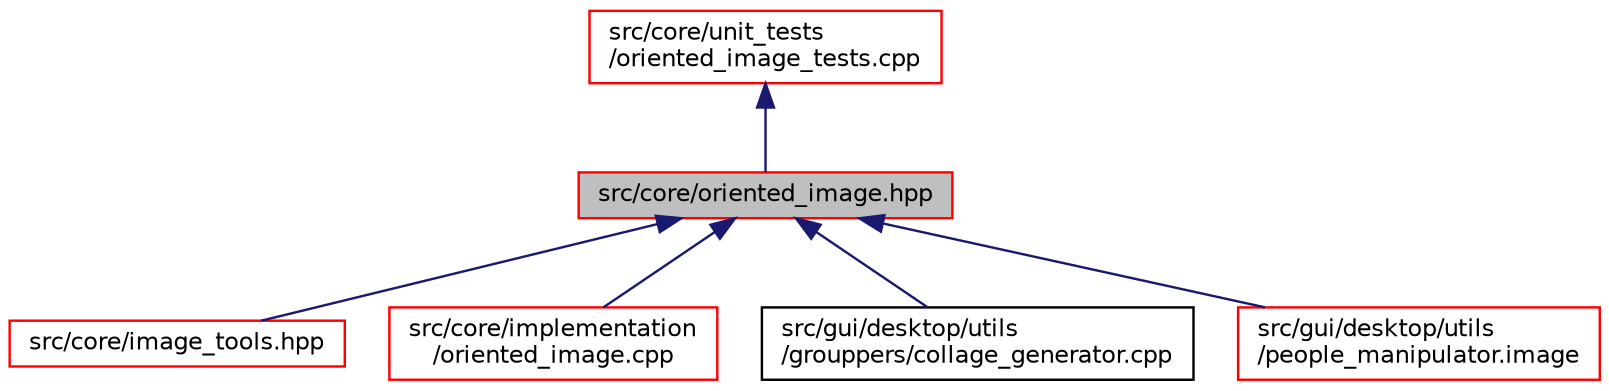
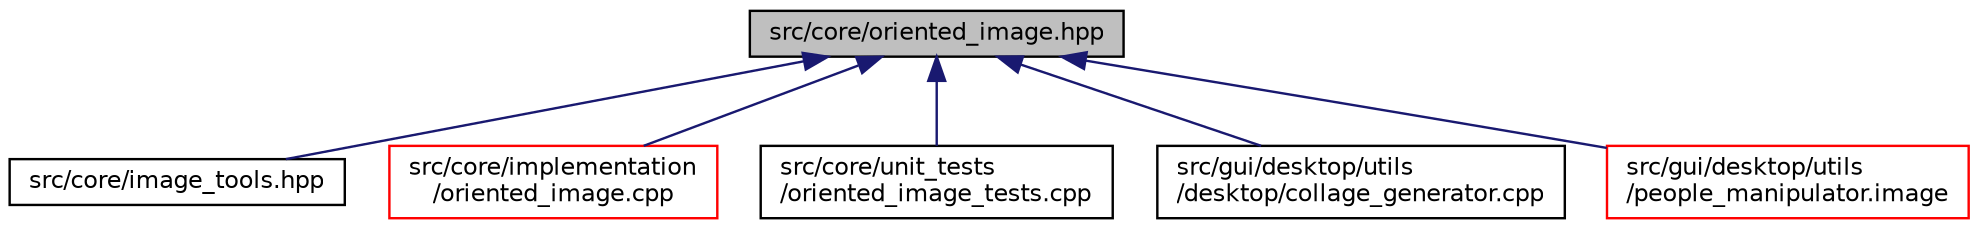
(766, 47) -> (937, 182)
(766, 140) -> (937, 114)
(766, 195) -> (937, 34)
(177, 344) -> (177, 182)
(978, 344) -> (1361, 182)
